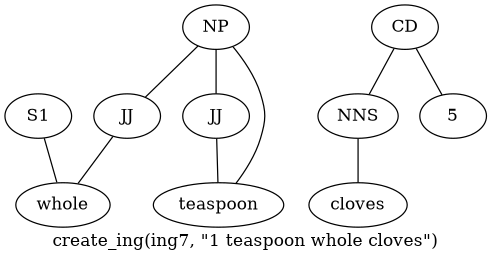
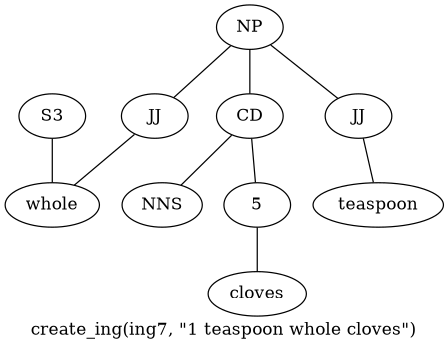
(265, 115) -> (250, 72)
(38, 116) -> (52, 116)
(358, 161) -> (257, 250)
